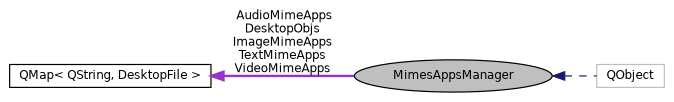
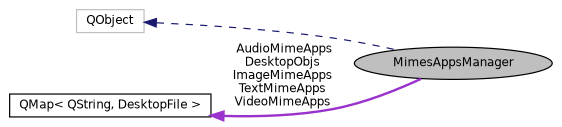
(581, 76) -> (277, 31)
